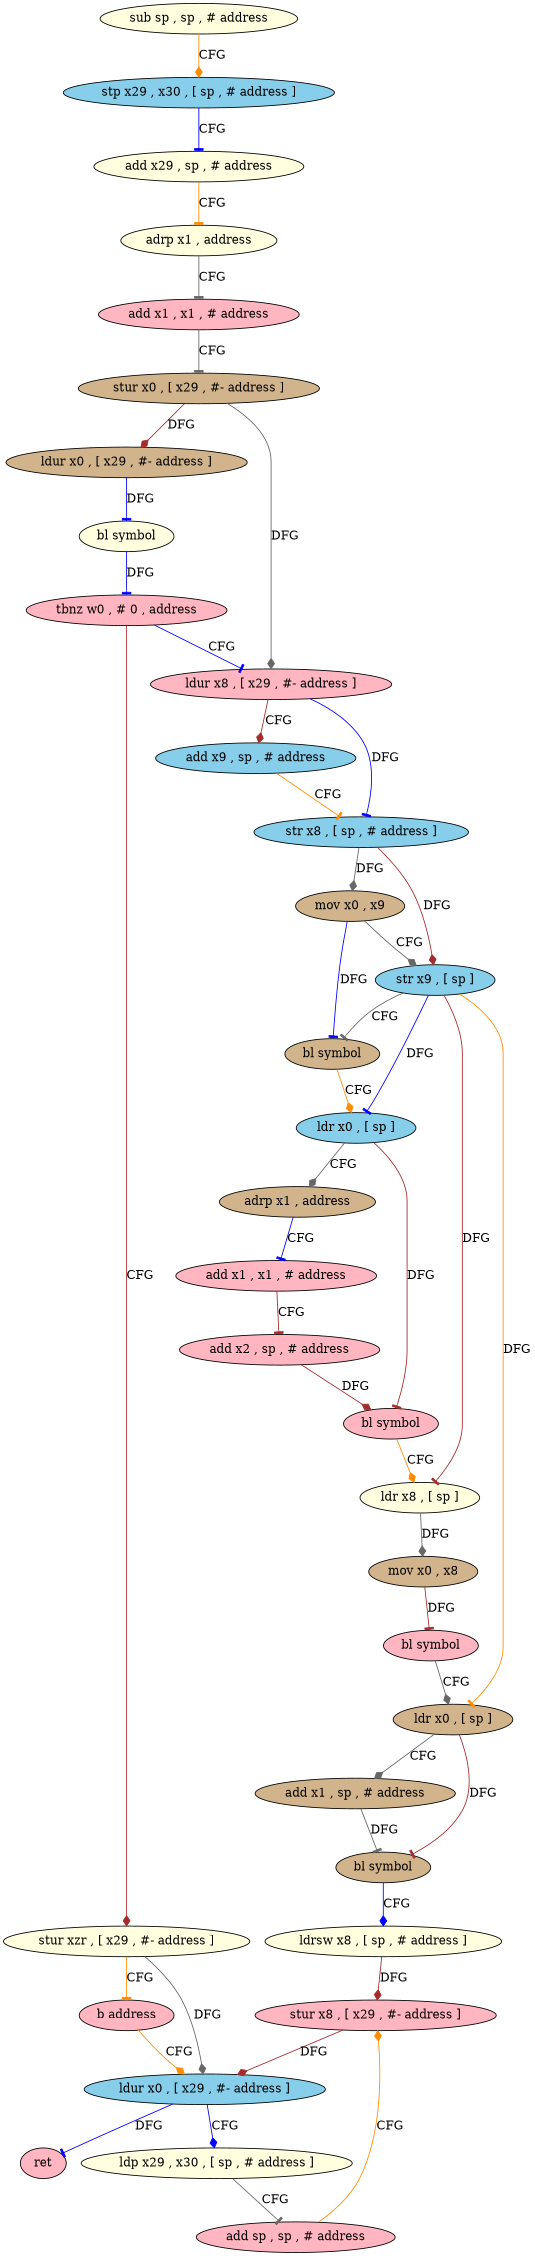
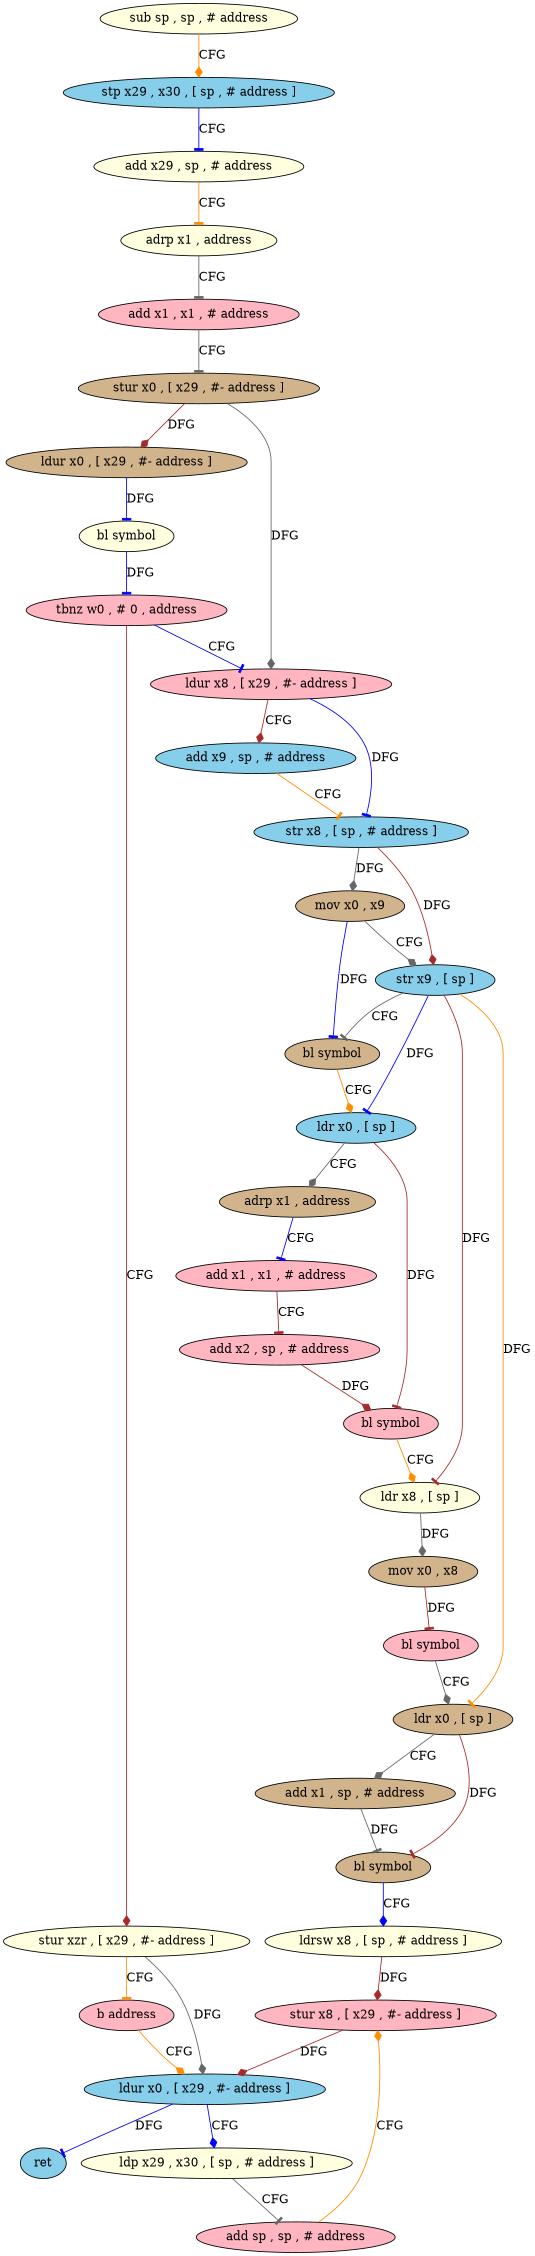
(43, 2163) -> (43, 2163)
